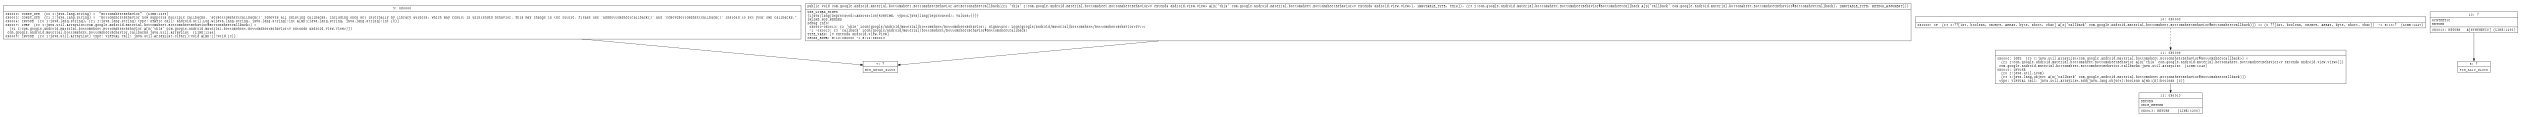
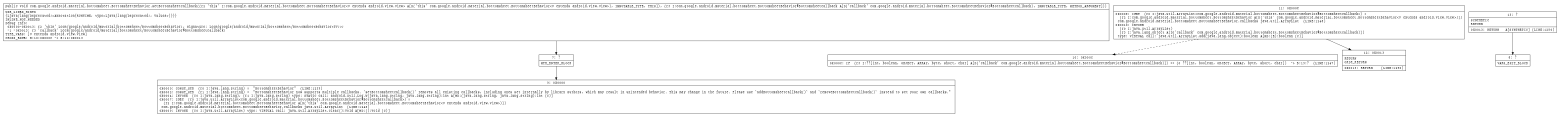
(2171, 38) -> (1157, 47)
(721, 52) -> (556, 72)
(2474, 70) -> (1513, 63)
(2021, 73) -> (1144, 29)
